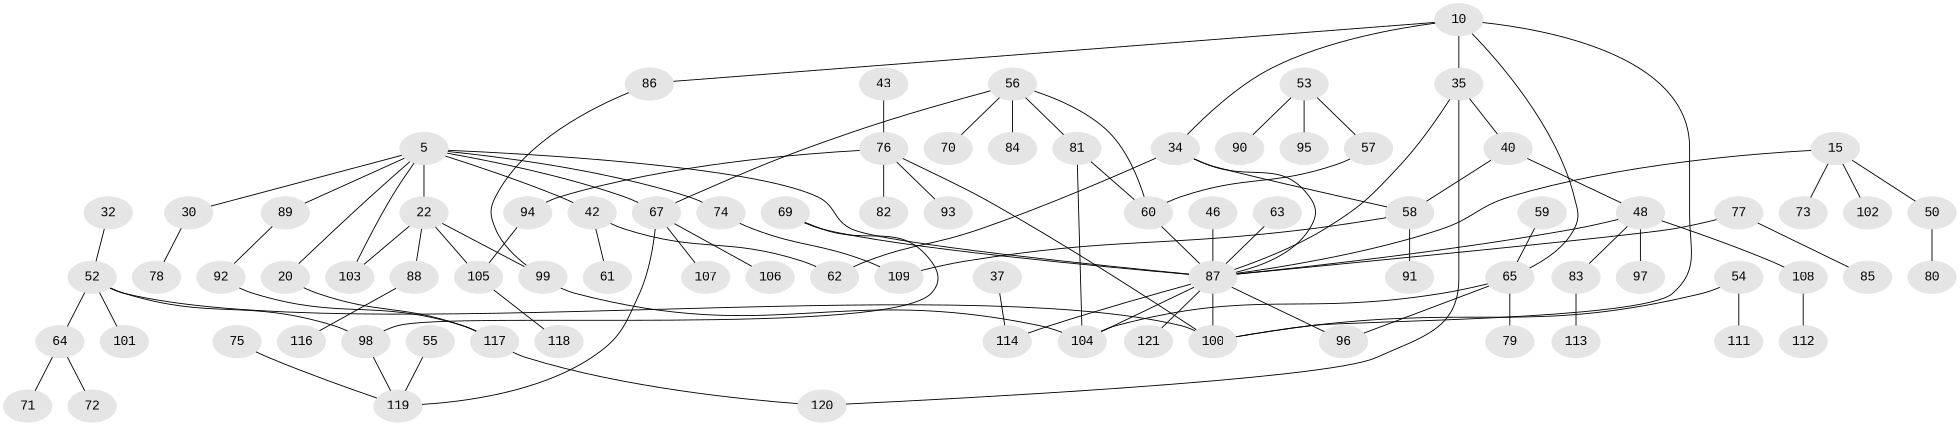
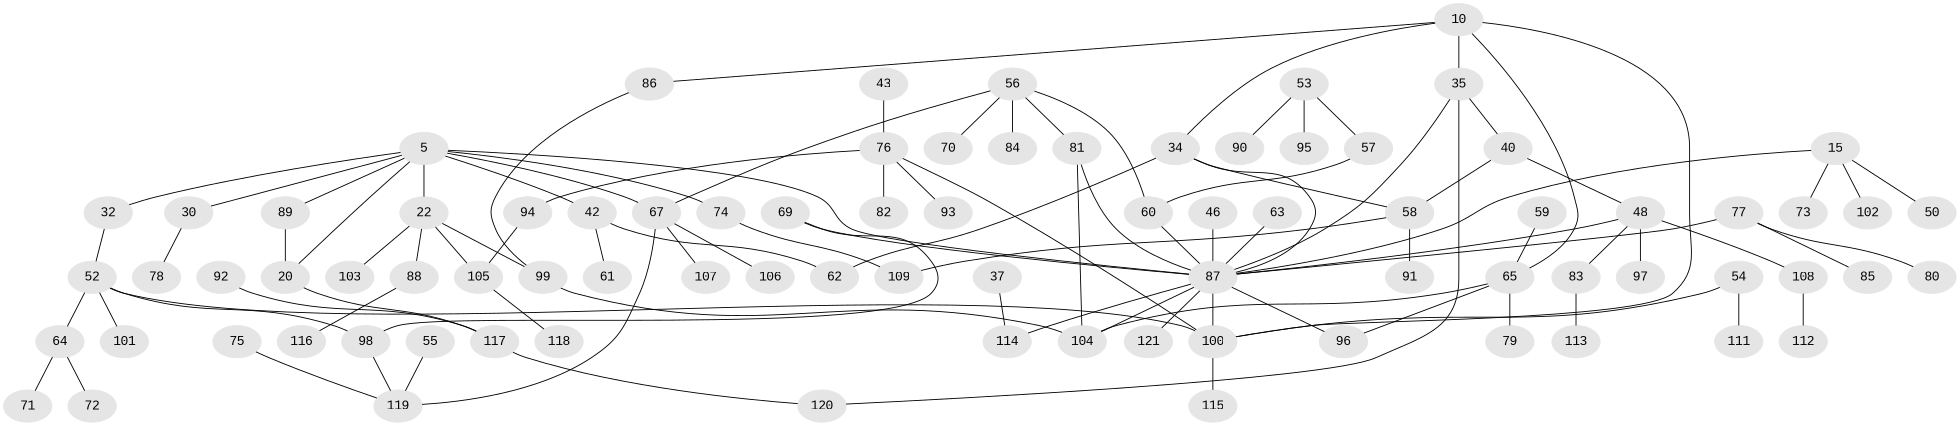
(1115, 183) -> (1121, 233)
(383, 211) -> (264, 174)
(253, 245) -> (285, 245)
(1932, 245) -> (1835, 245)
none -> (1213, 406)
